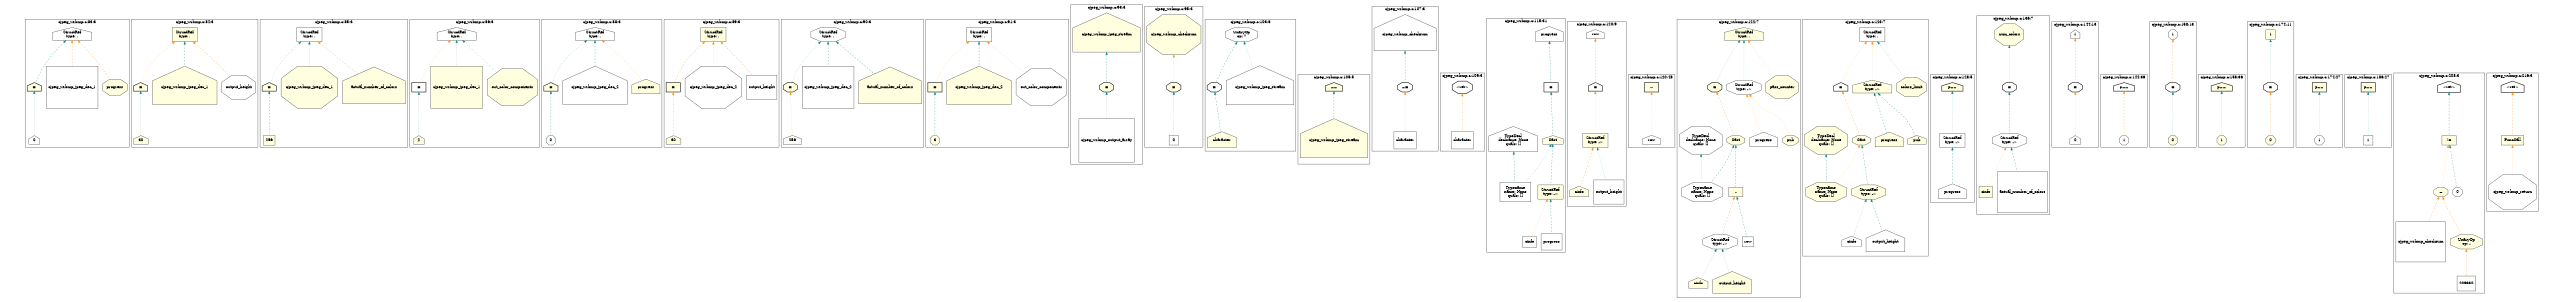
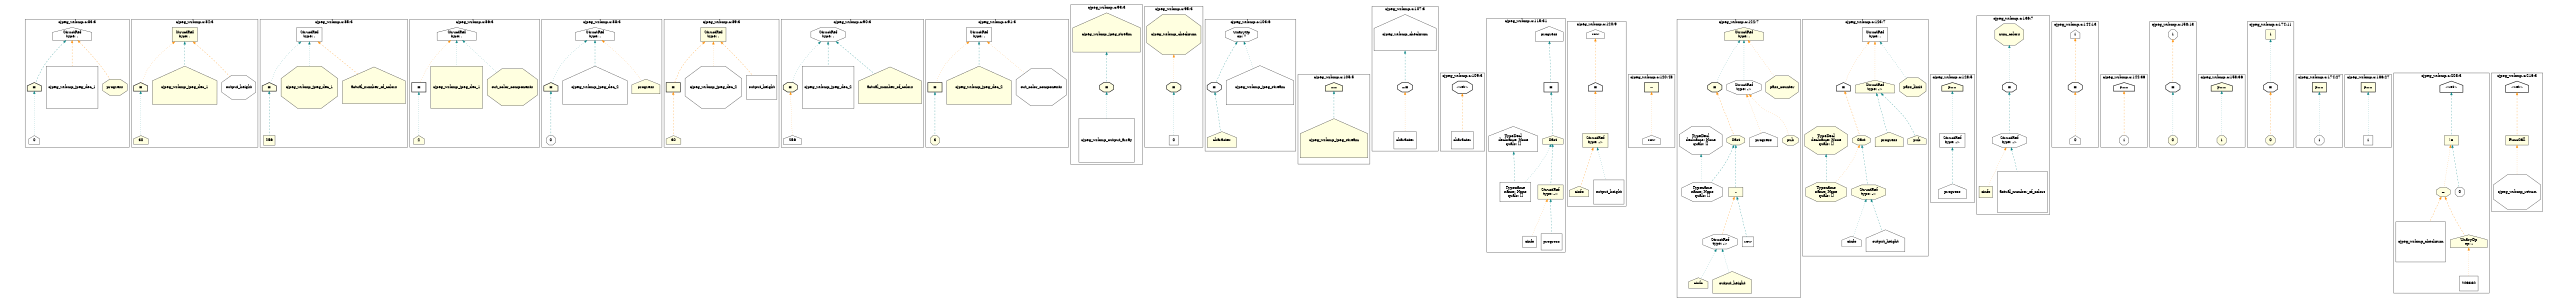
(1911, 87) -> (1913, 87)
(2466, 242) -> (2469, 242)
(2466, 264) -> (2469, 263)
